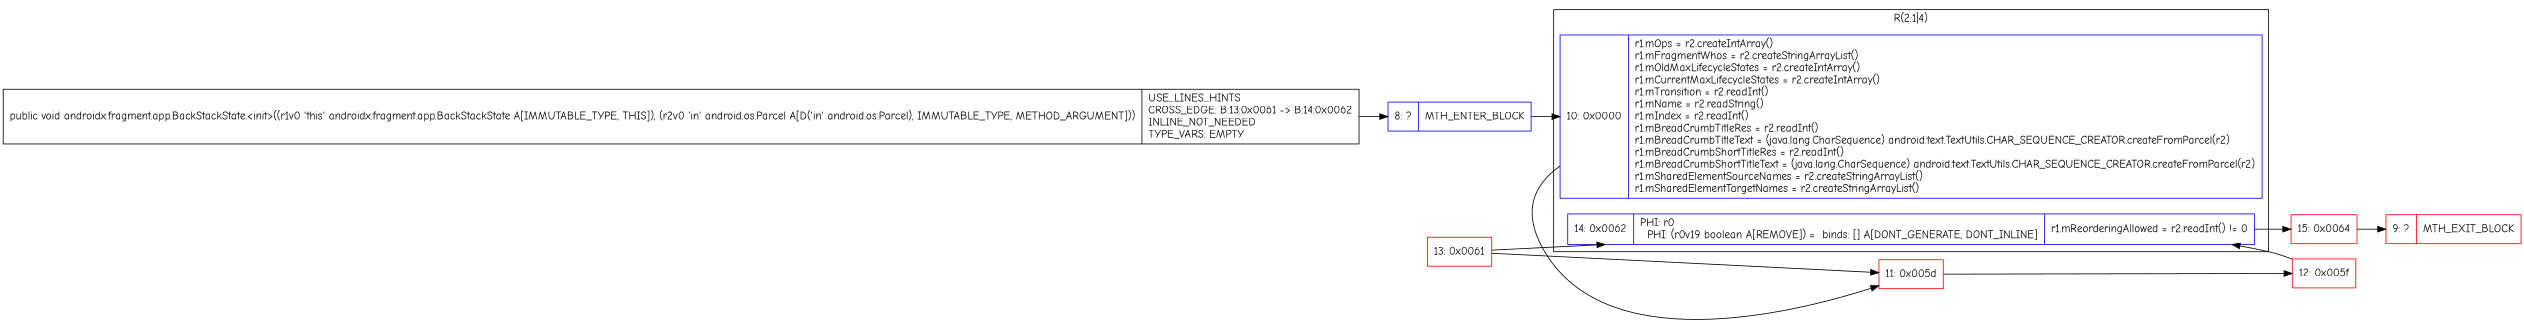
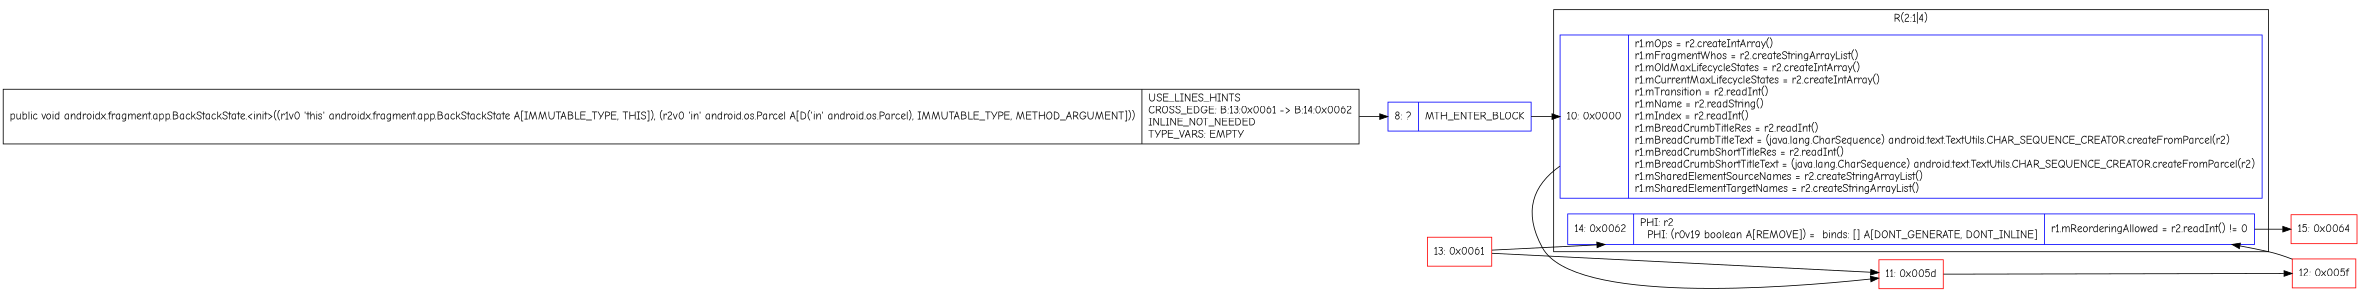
(1659, 223) -> (1659, 223)
(2454, 229) -> none
